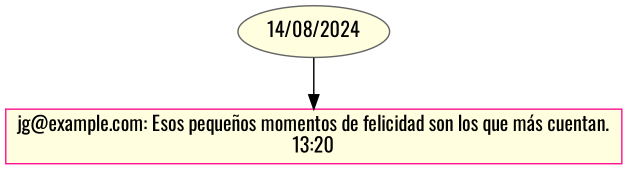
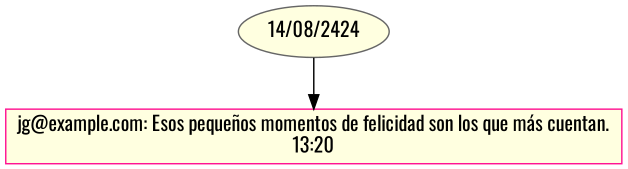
(314, 32) -> (314, 32)
